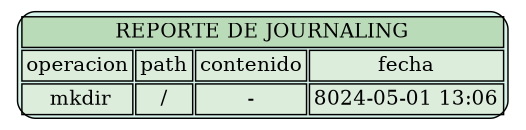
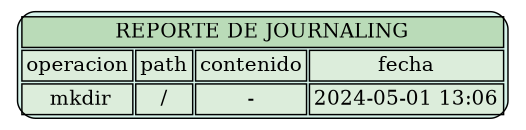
(407, 99) -> (407, 99)
